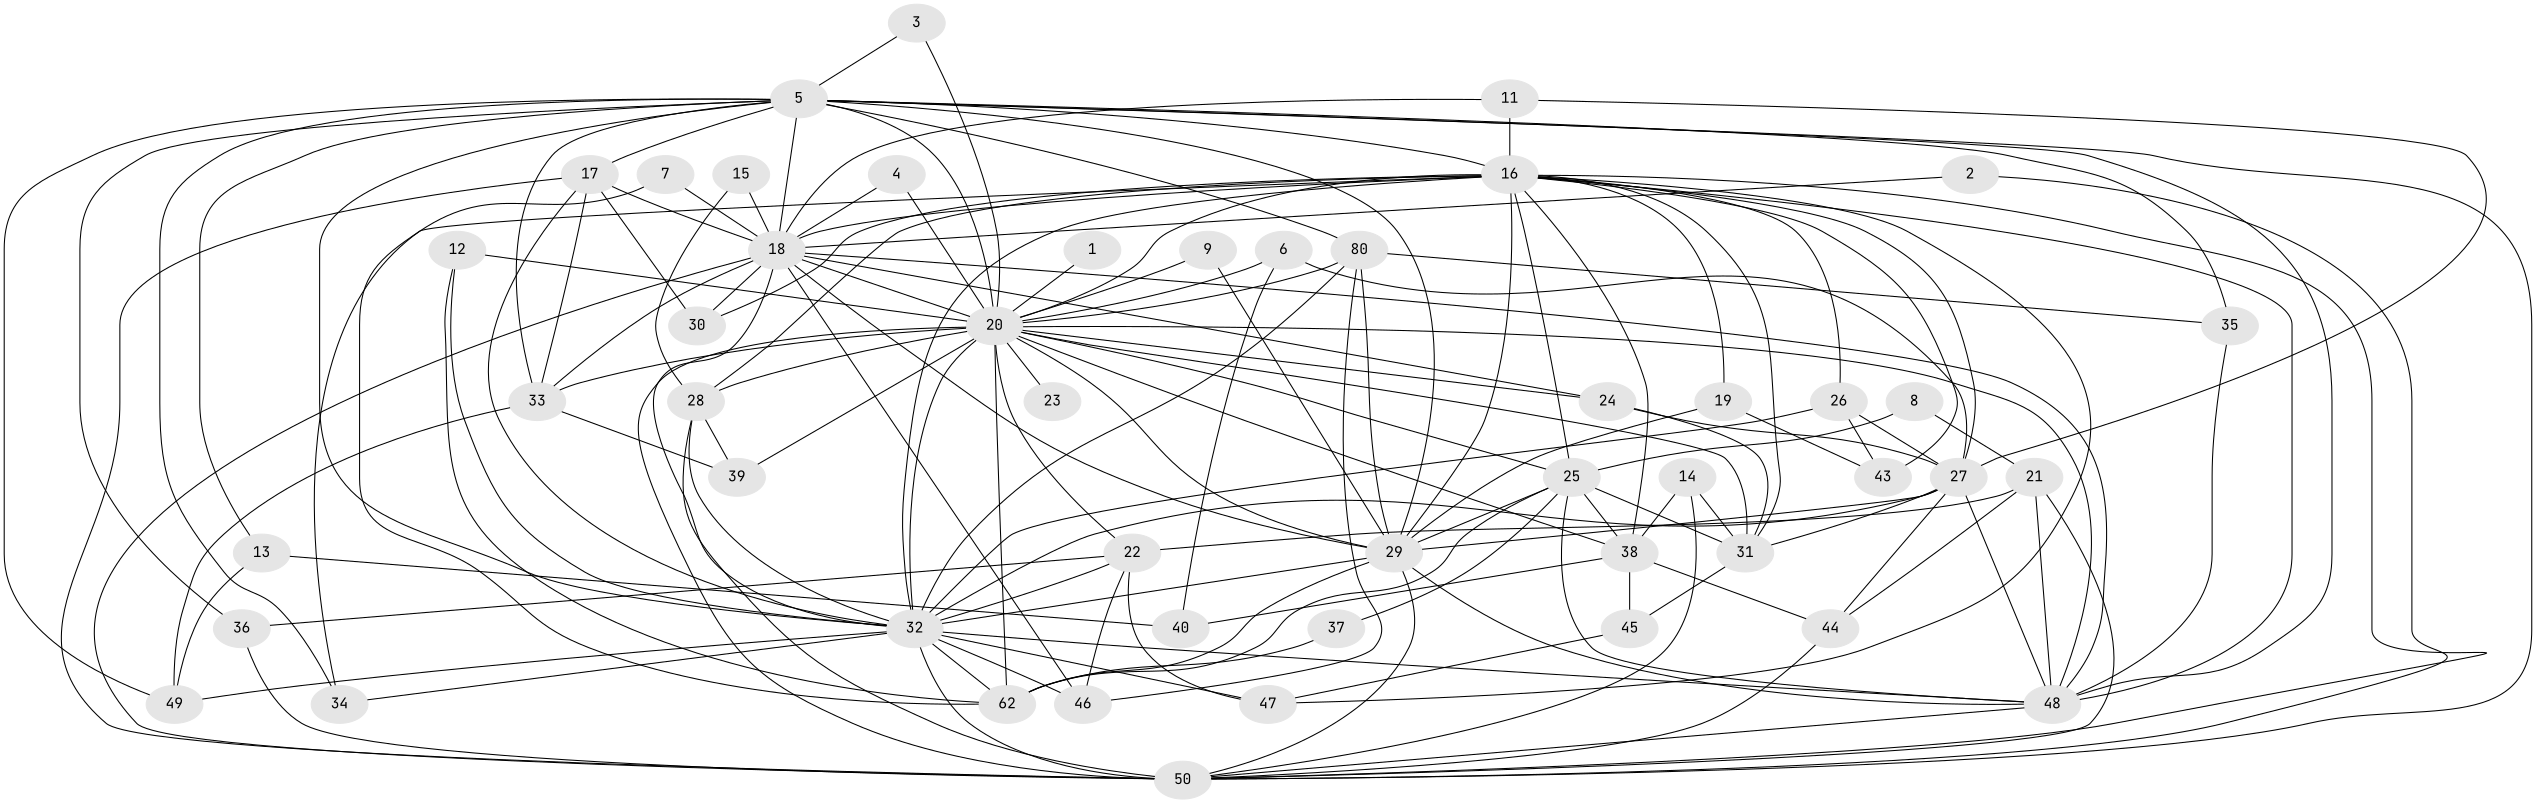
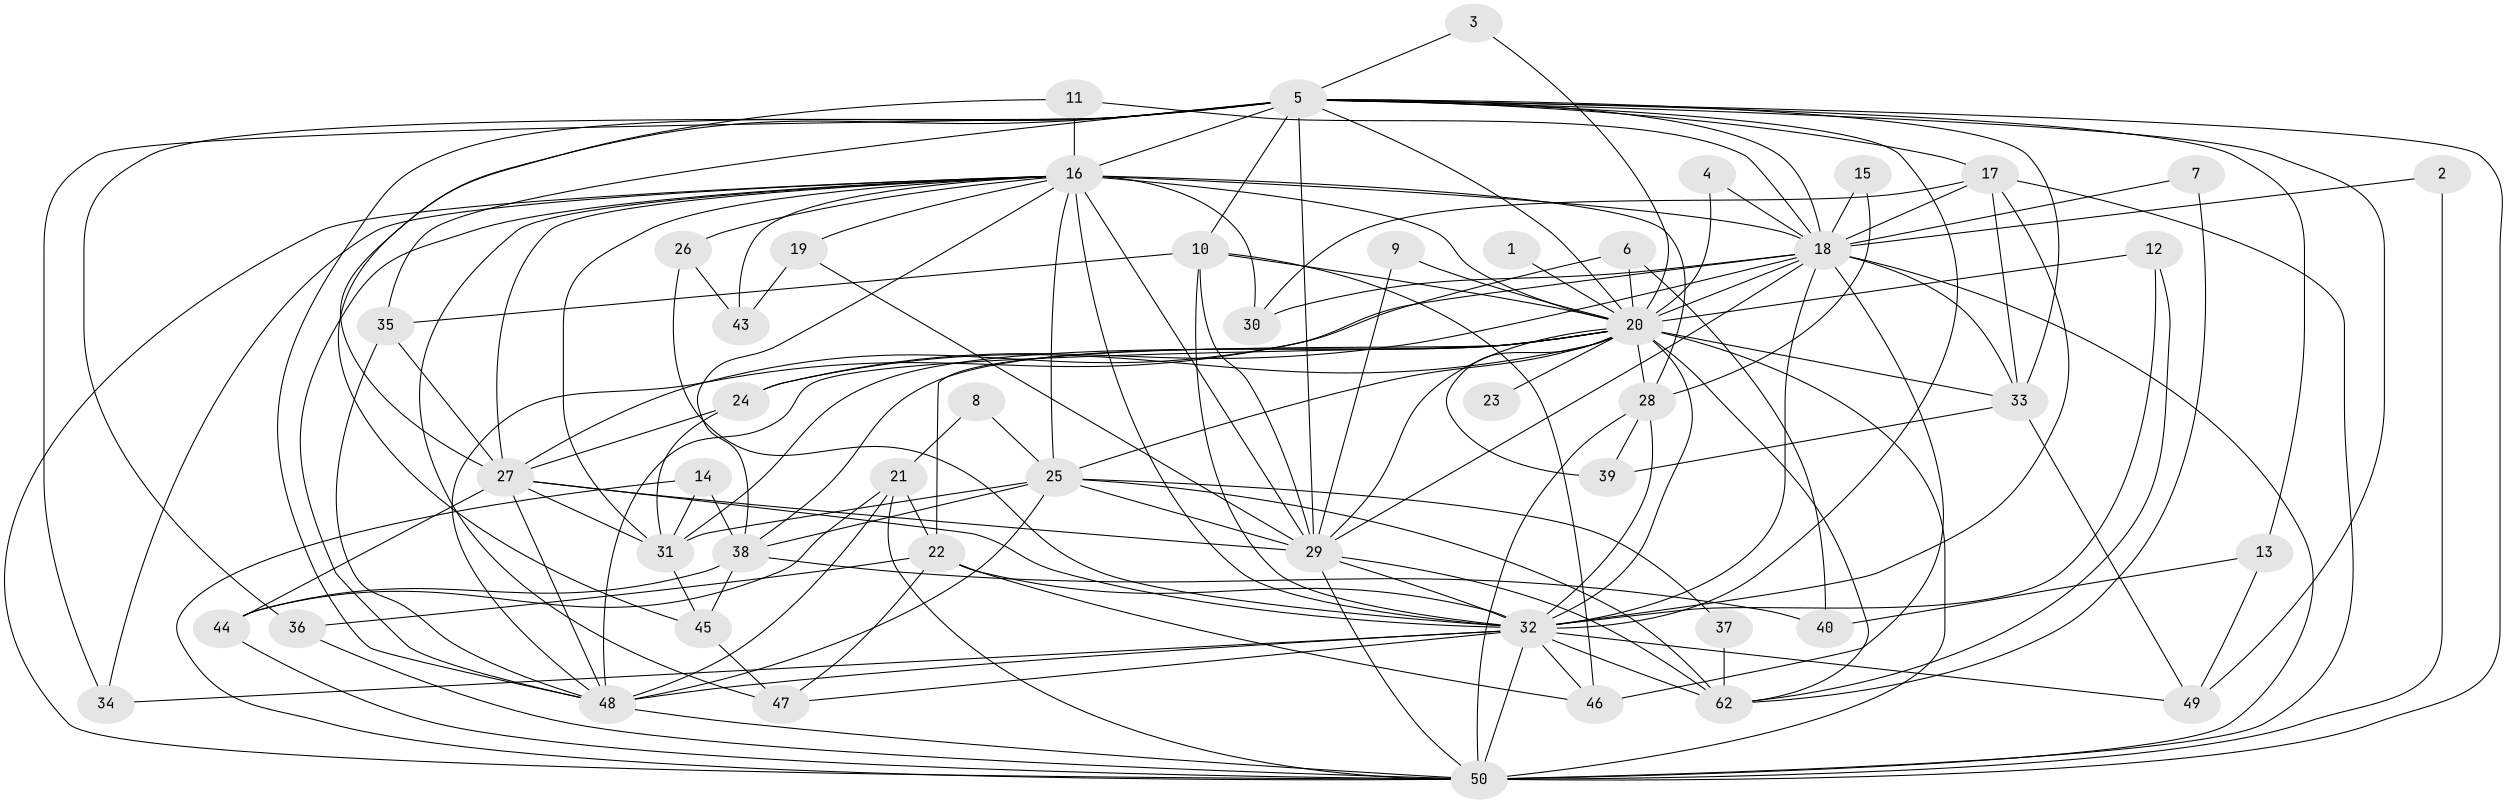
(1359, 250) -> (1200, 250)
none -> (340, 356)
(1899, 439) -> (446, 402)
(1597, 659) -> none
